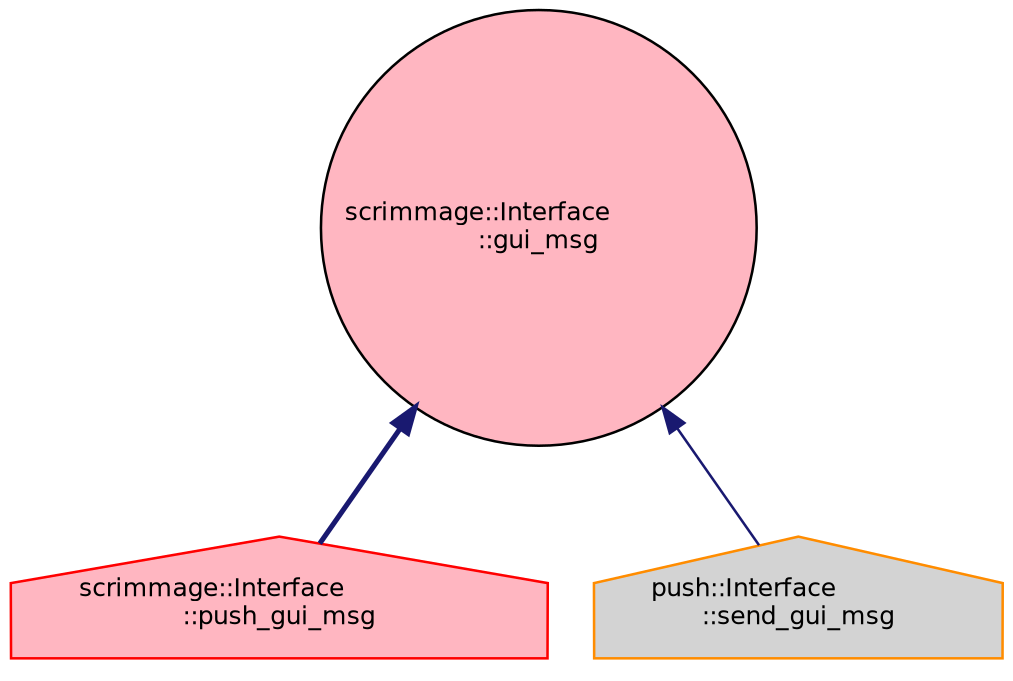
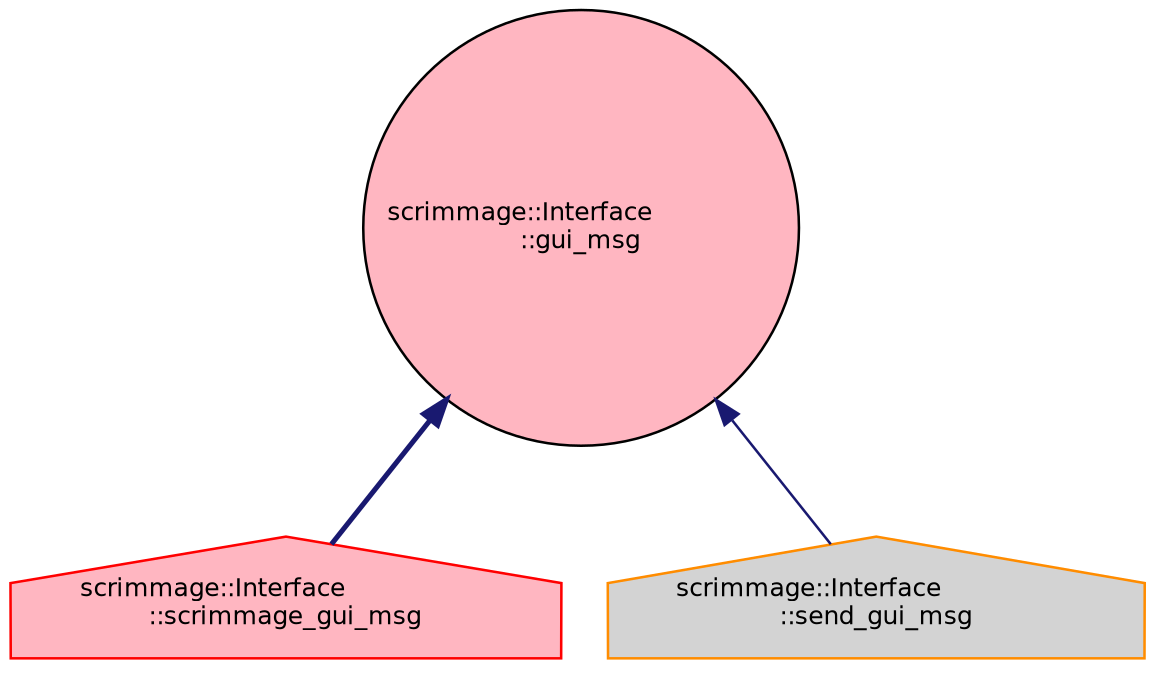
(279, 604) -> (286, 604)
(798, 604) -> (876, 604)
